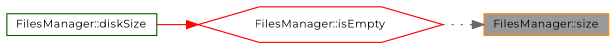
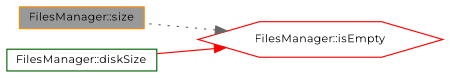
(458, 25) -> (180, 27)
